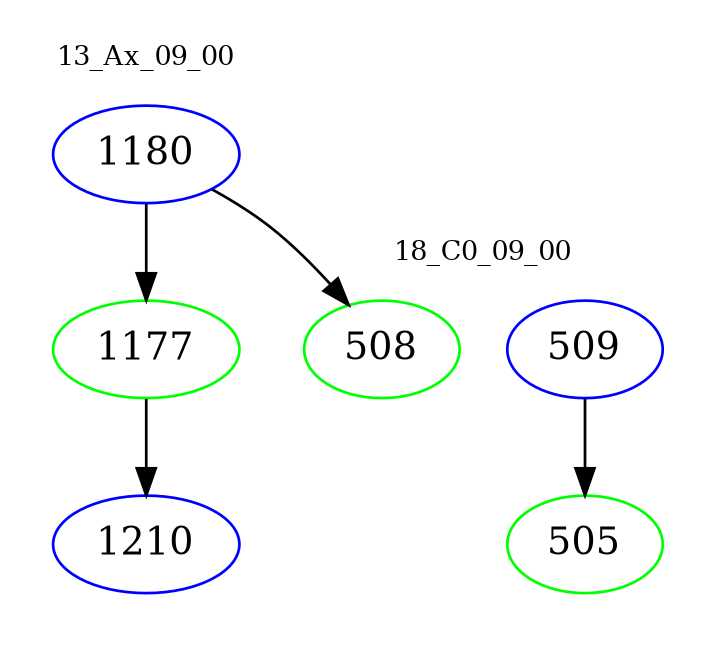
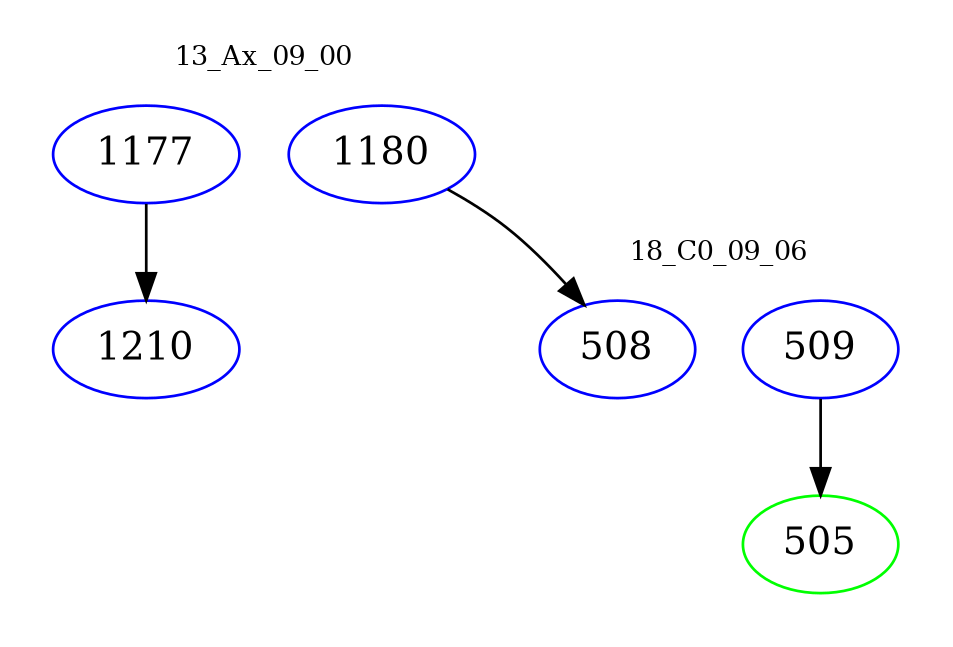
(146, 239) -> none
(483, 253) -> (719, 253)
(146, 349) -> (146, 154)
(382, 349) -> (618, 349)
